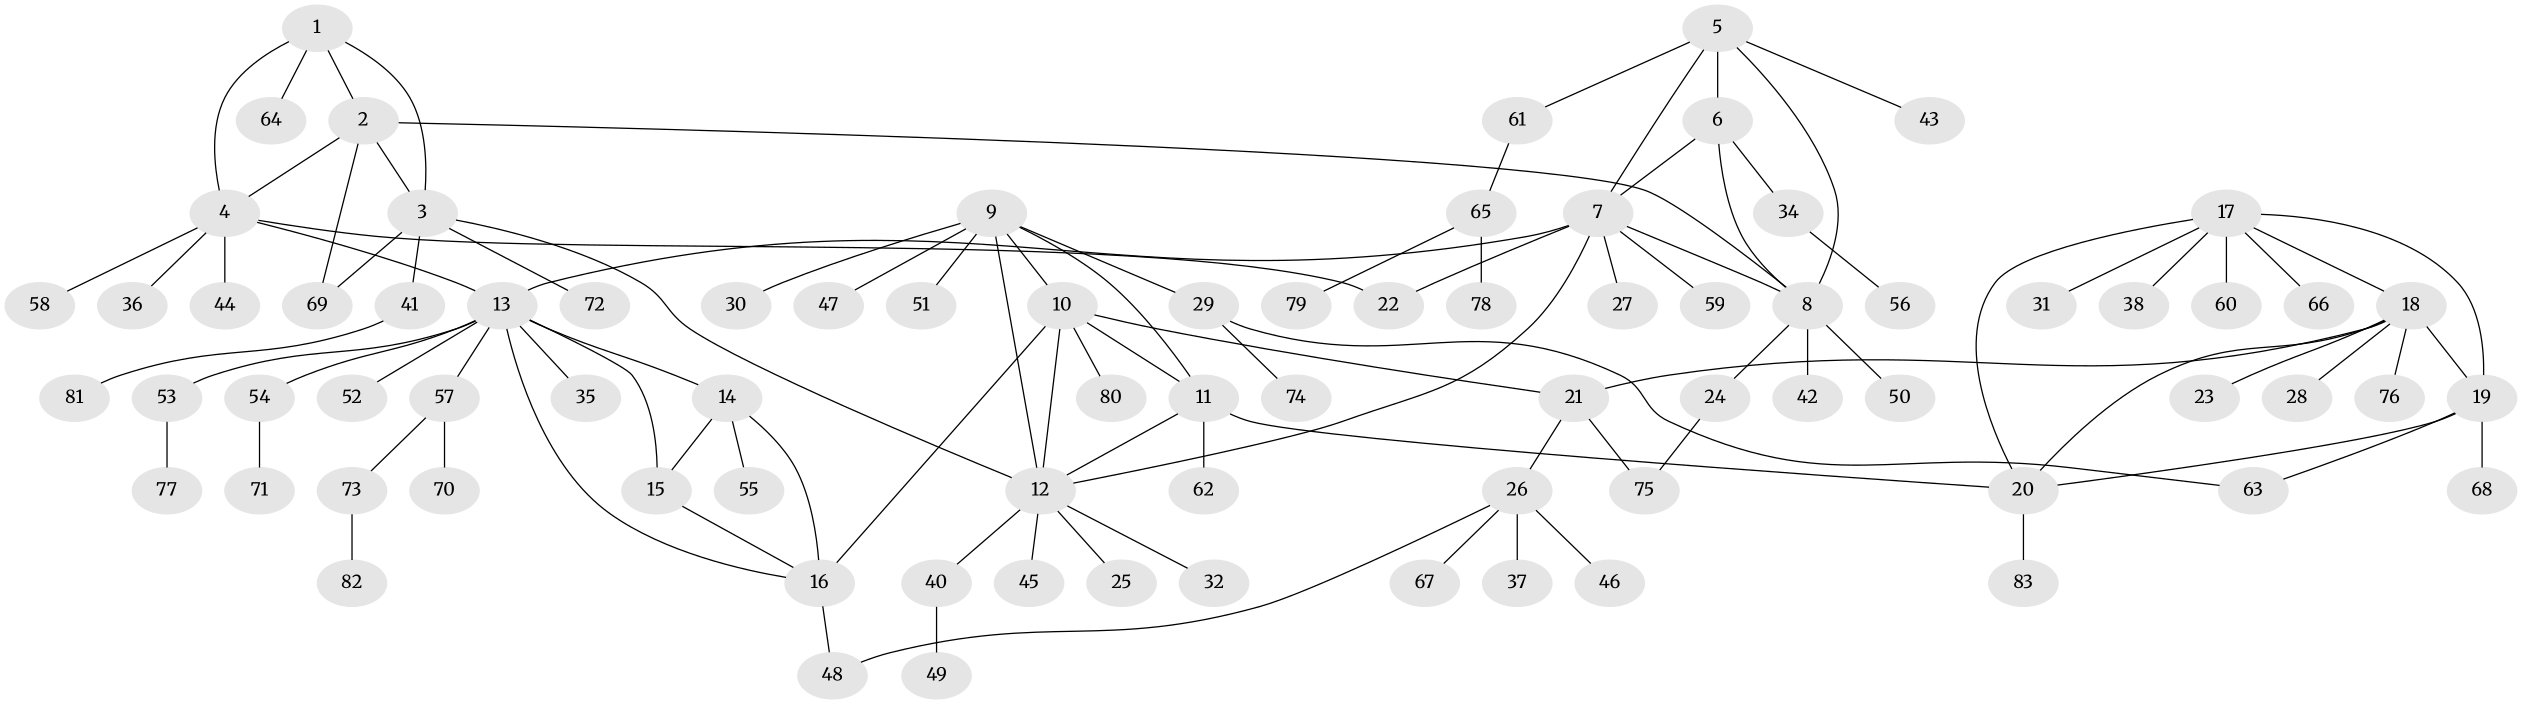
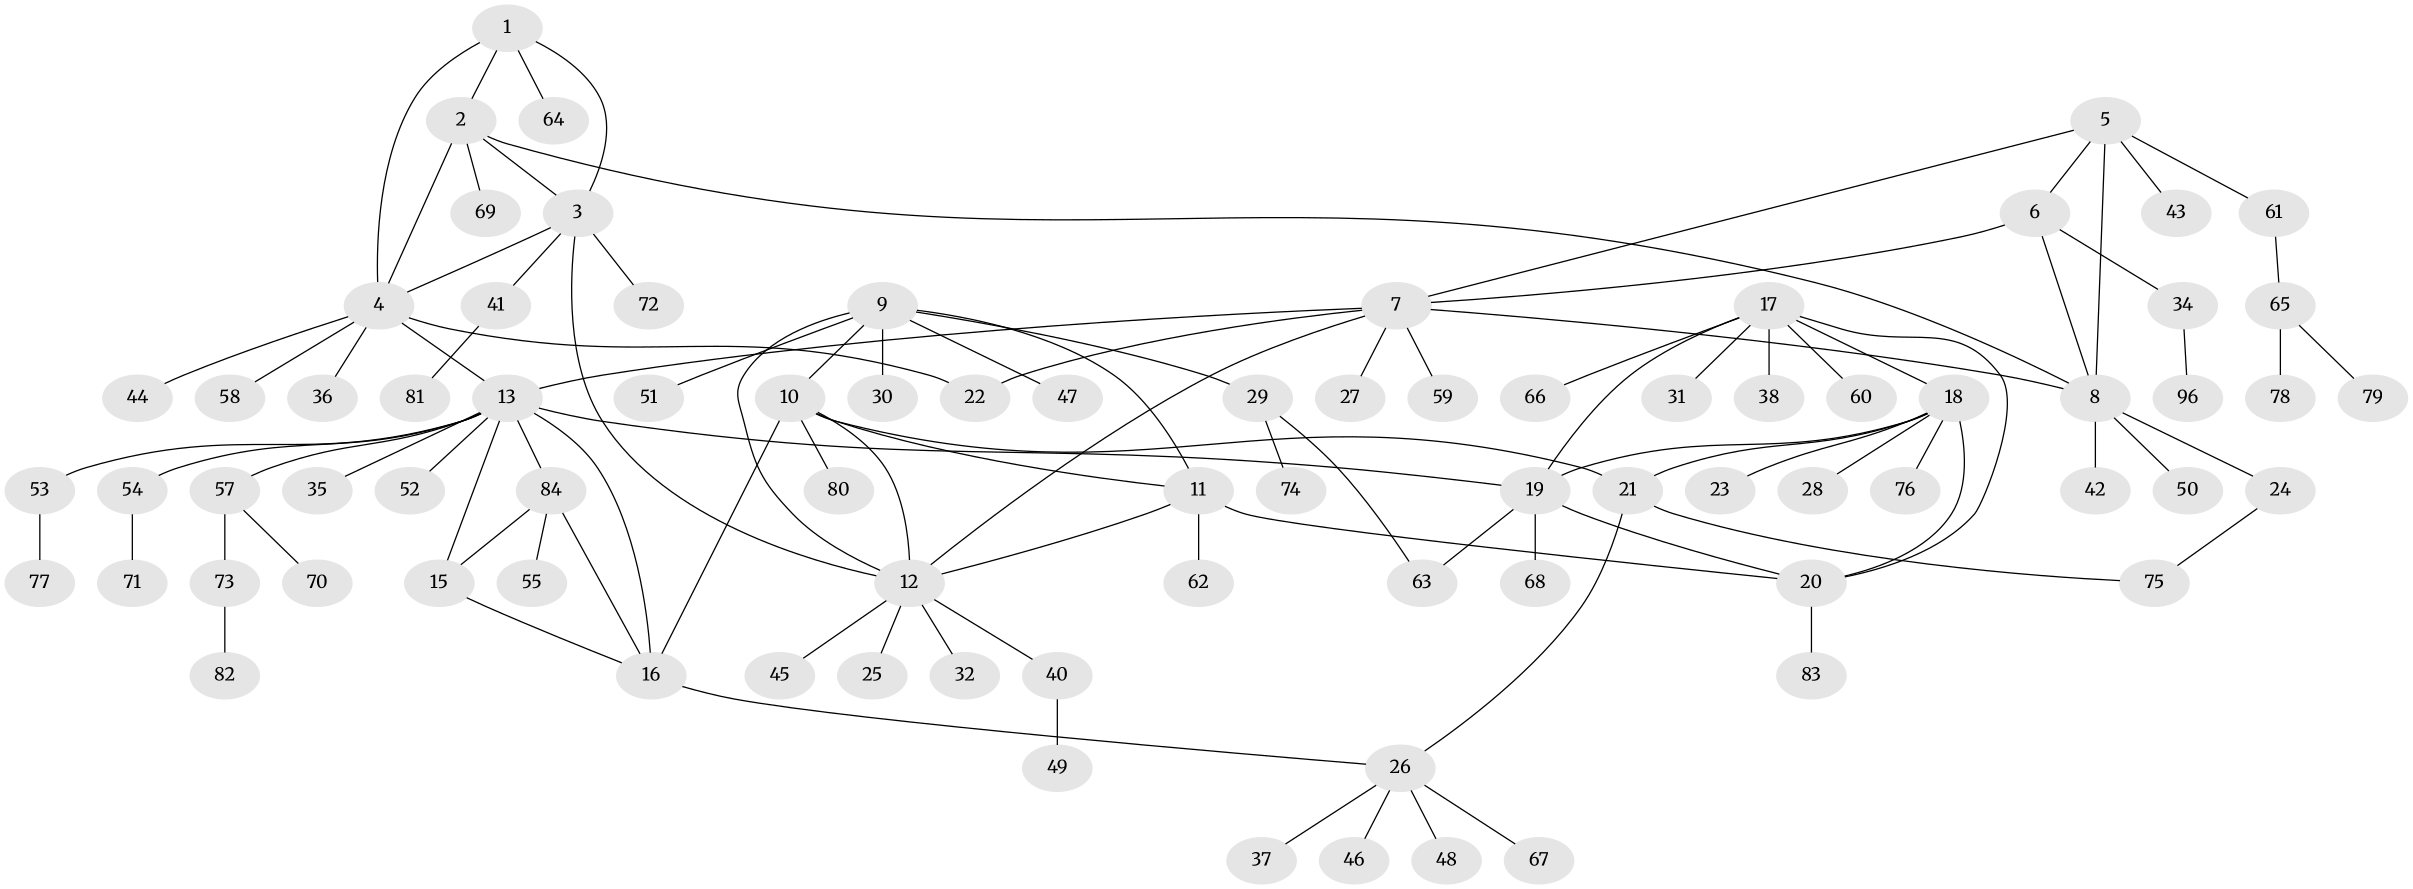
(367, 262) -> (479, 260)
(1900, 306) -> (2188, 398)
(727, 398) -> (551, 491)
none -> (899, 449)
(826, 629) -> (1023, 734)
